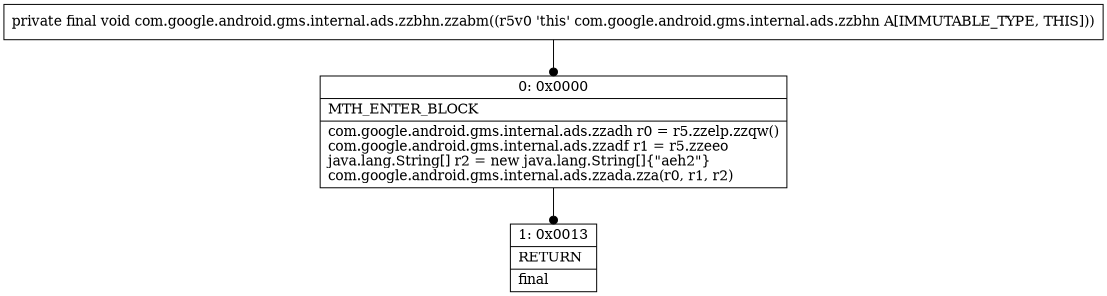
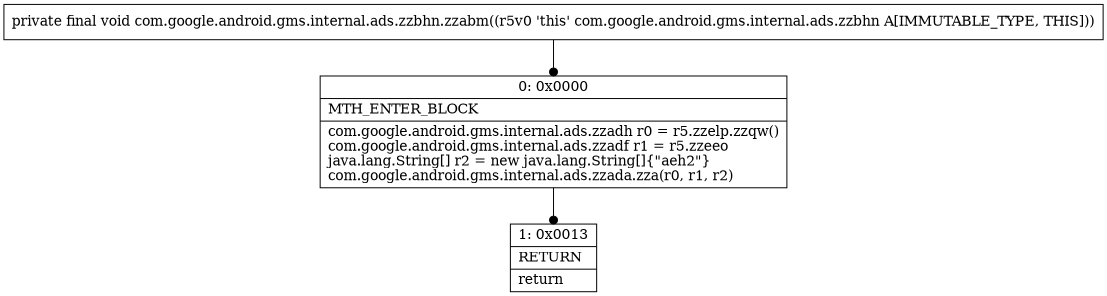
(533, 280) -> (541, 280)
